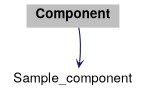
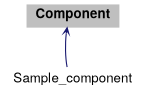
(80, 45) -> (66, 50)
